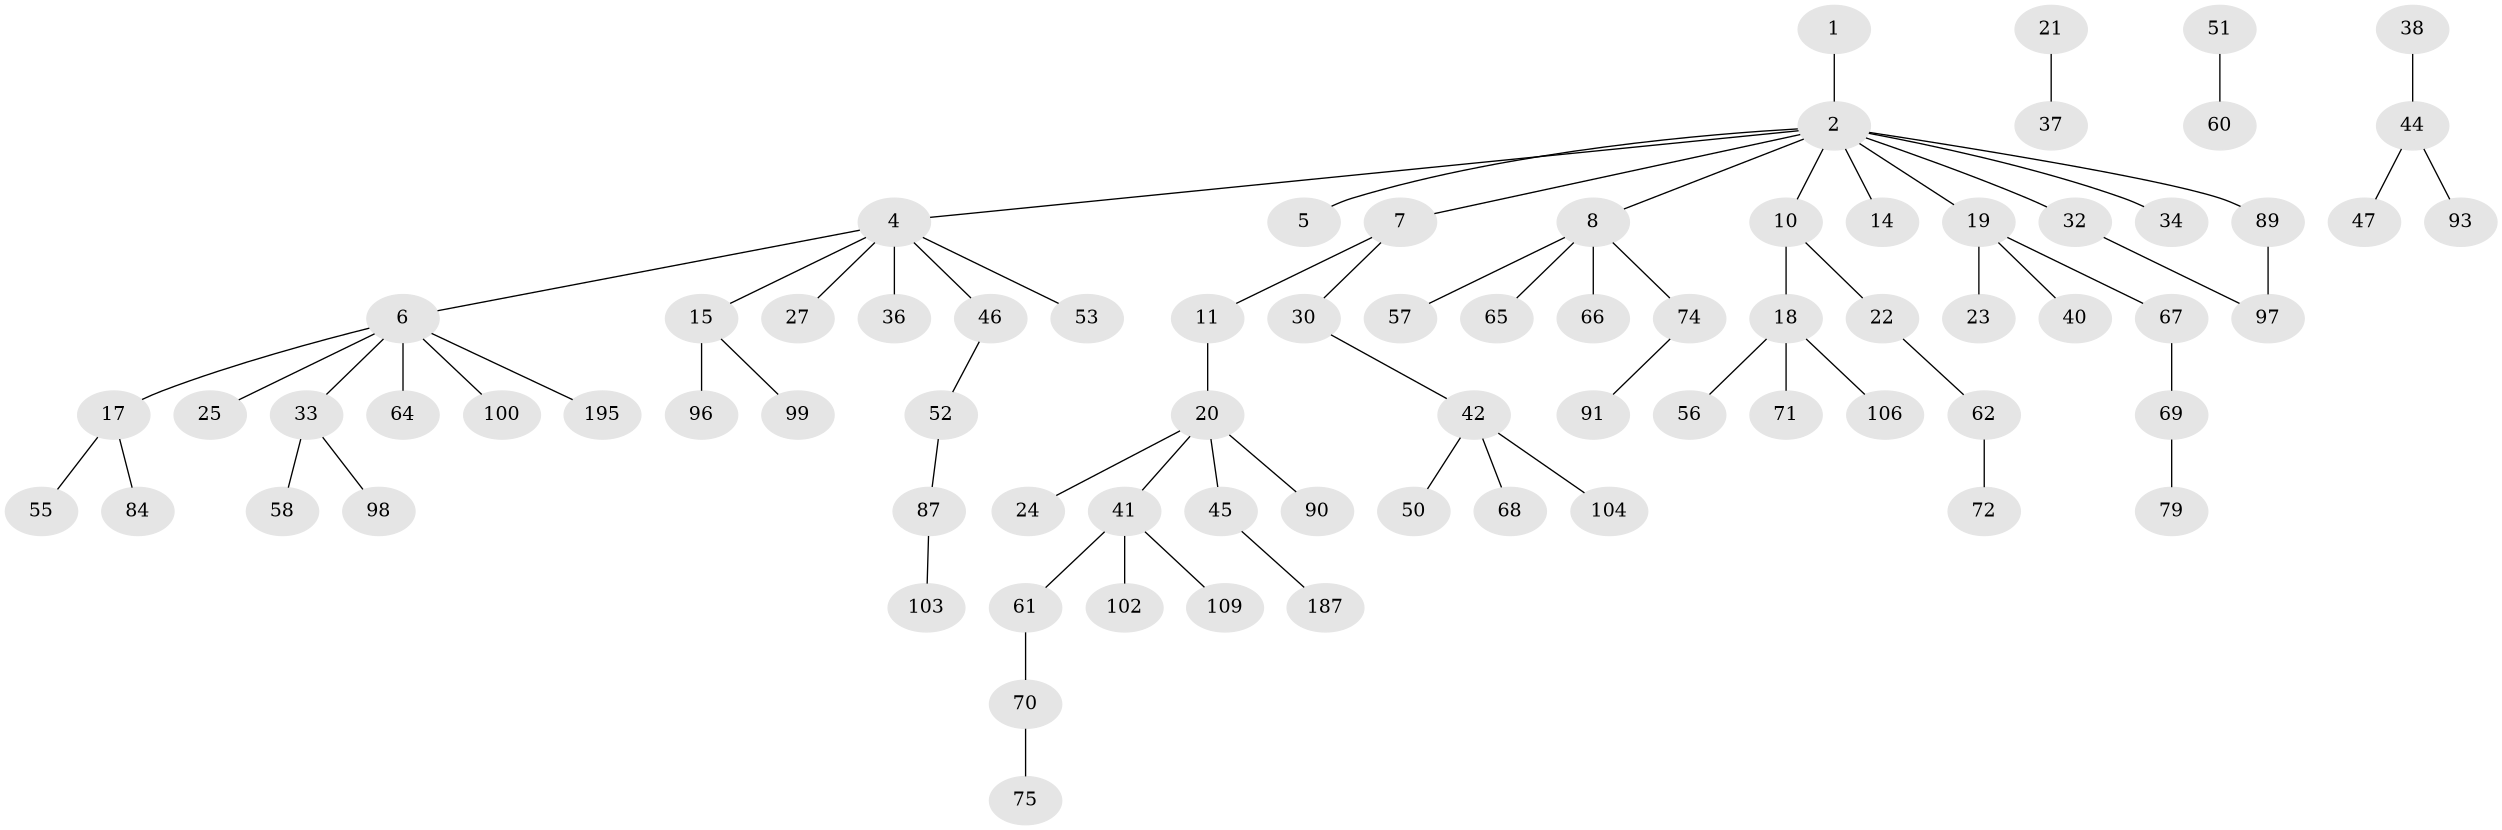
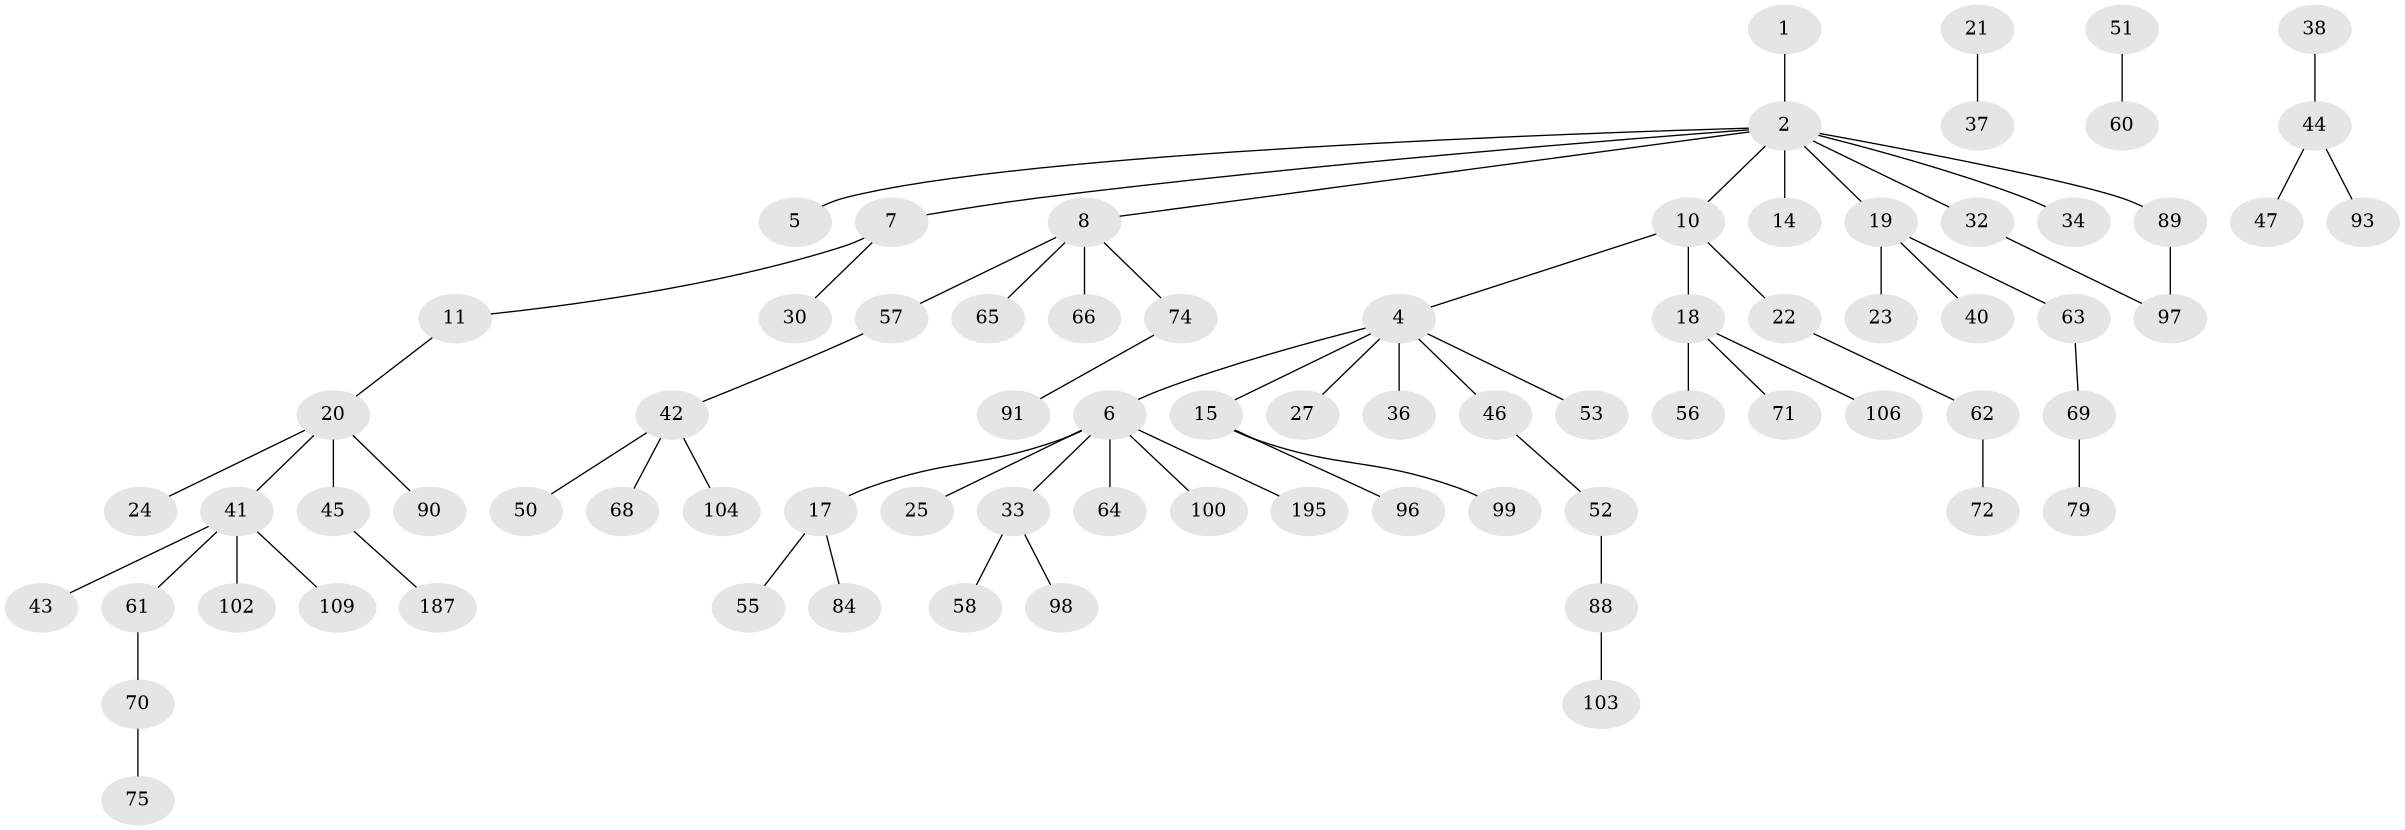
(1364, 174) -> (1544, 270)
(2172, 319) -> (2074, 319)
(1389, 367) -> (783, 369)
(929, 511) -> (1601, 608)
none -> (42, 608)
